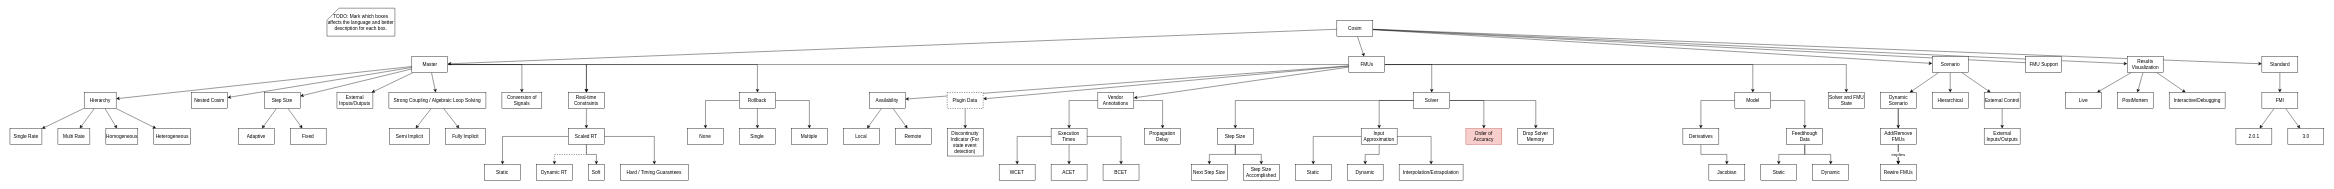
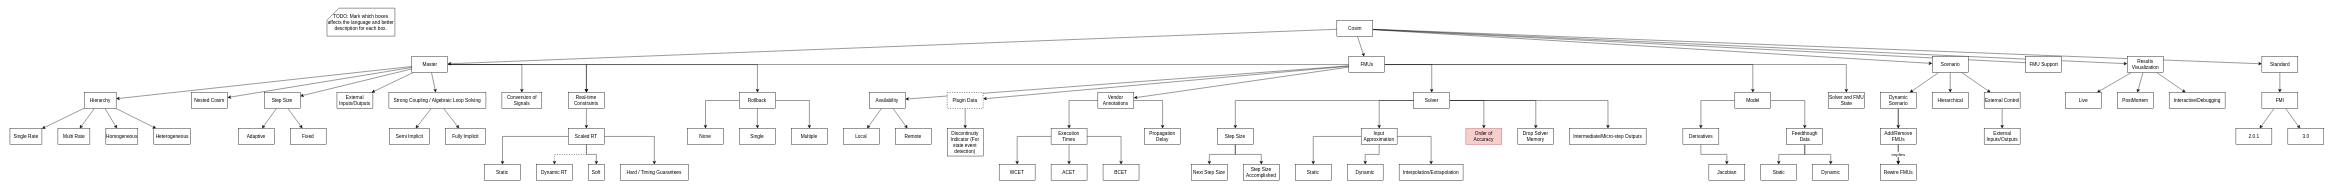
none -> (1607, 101)
none -> (1608, 137)
